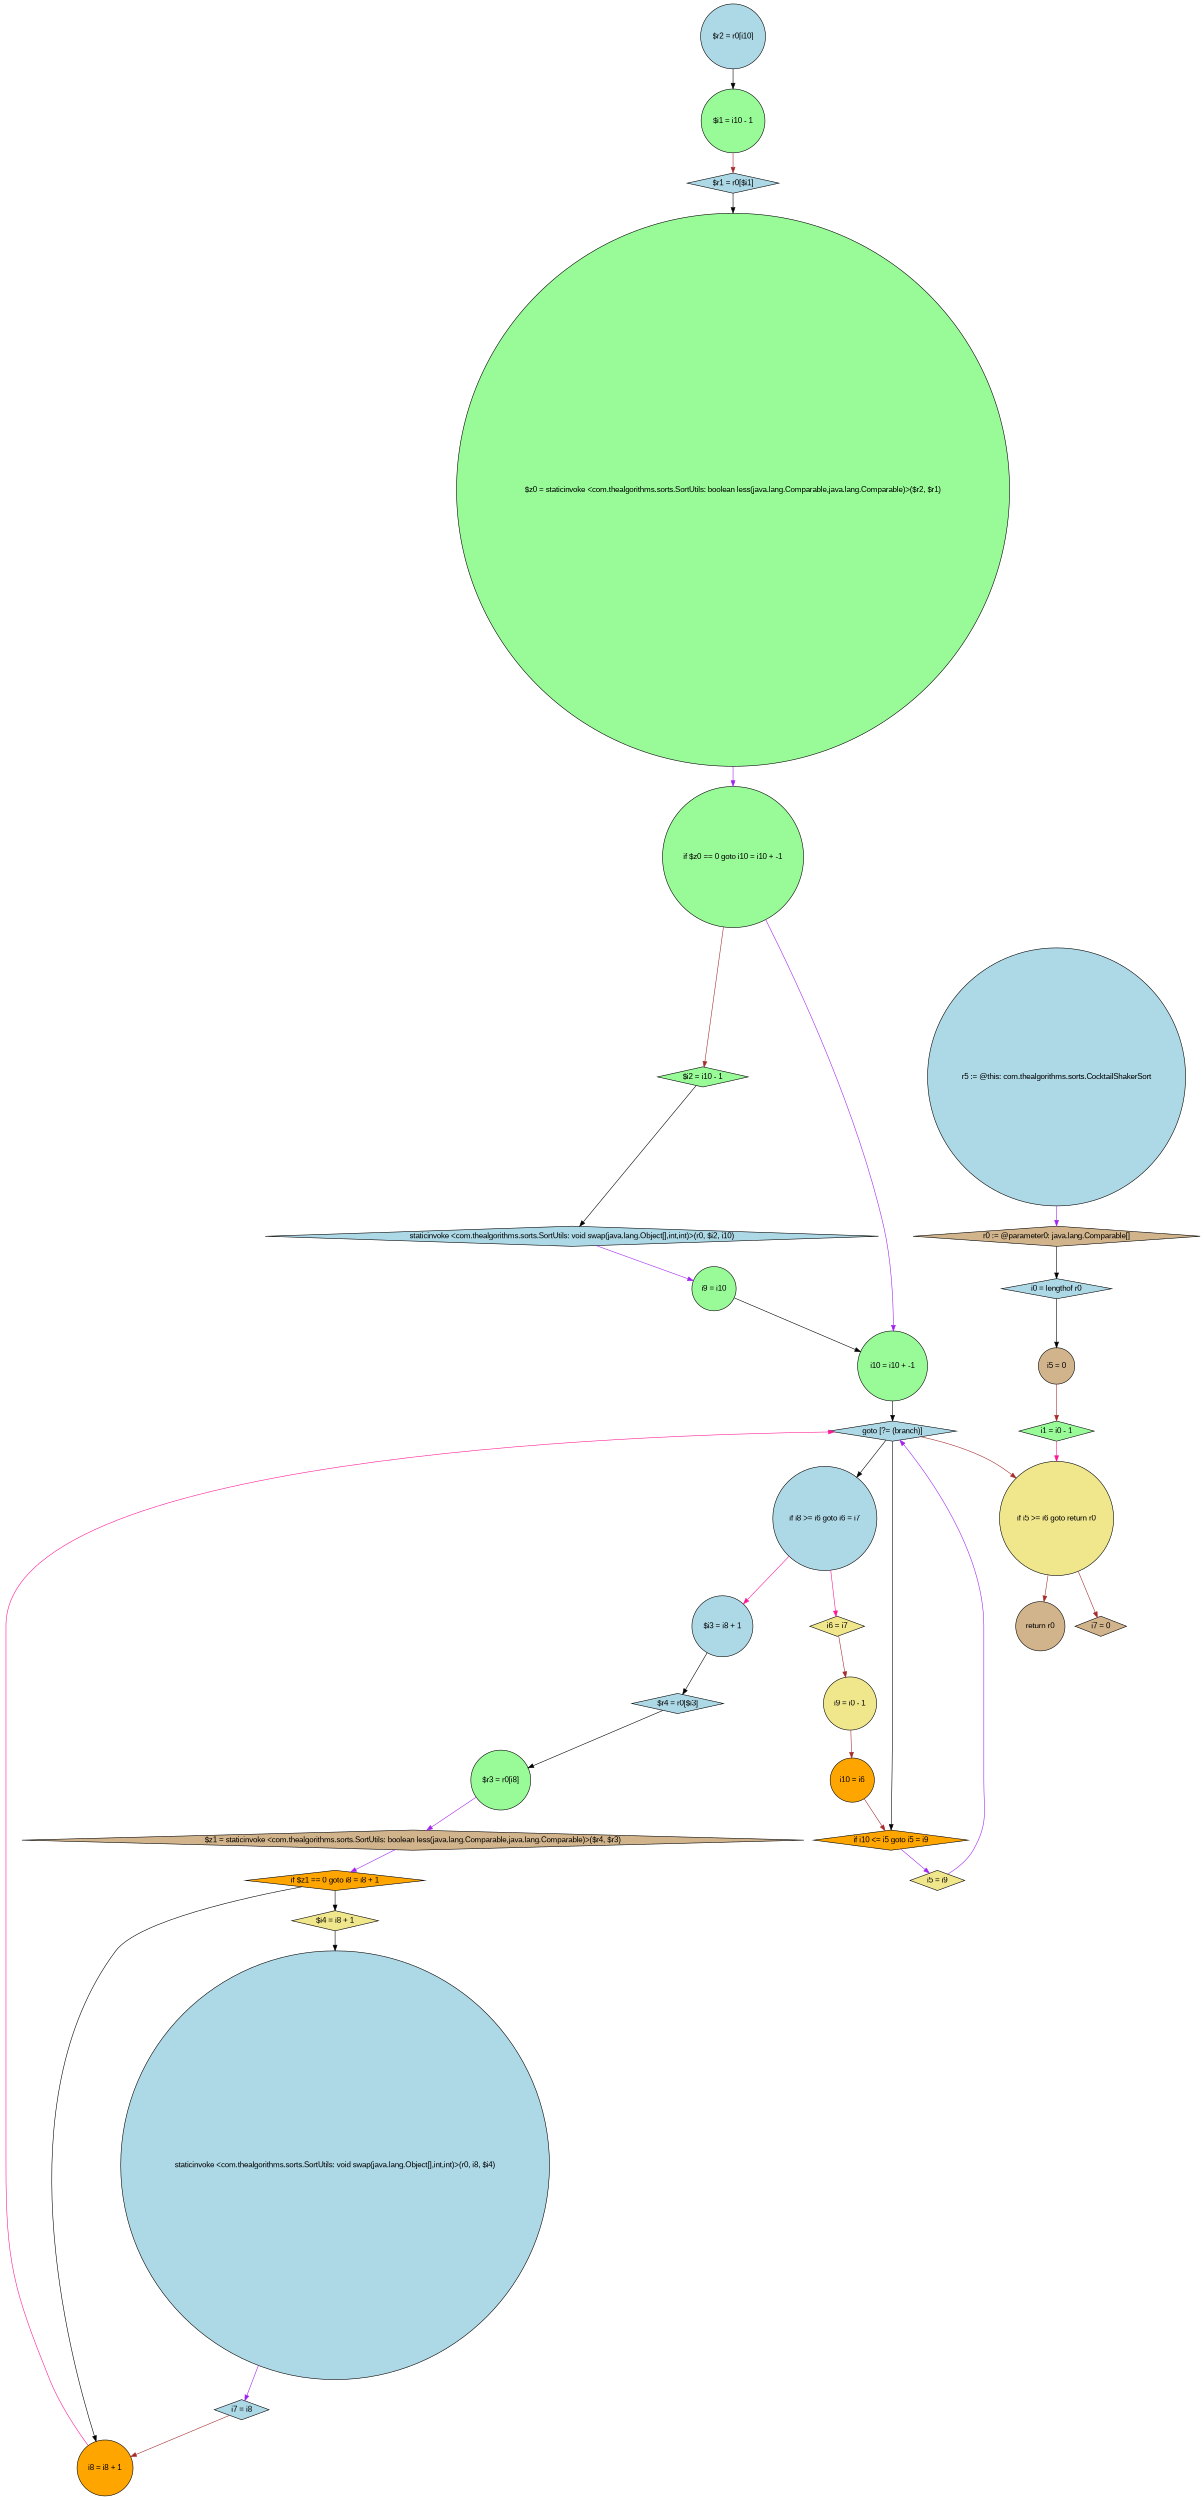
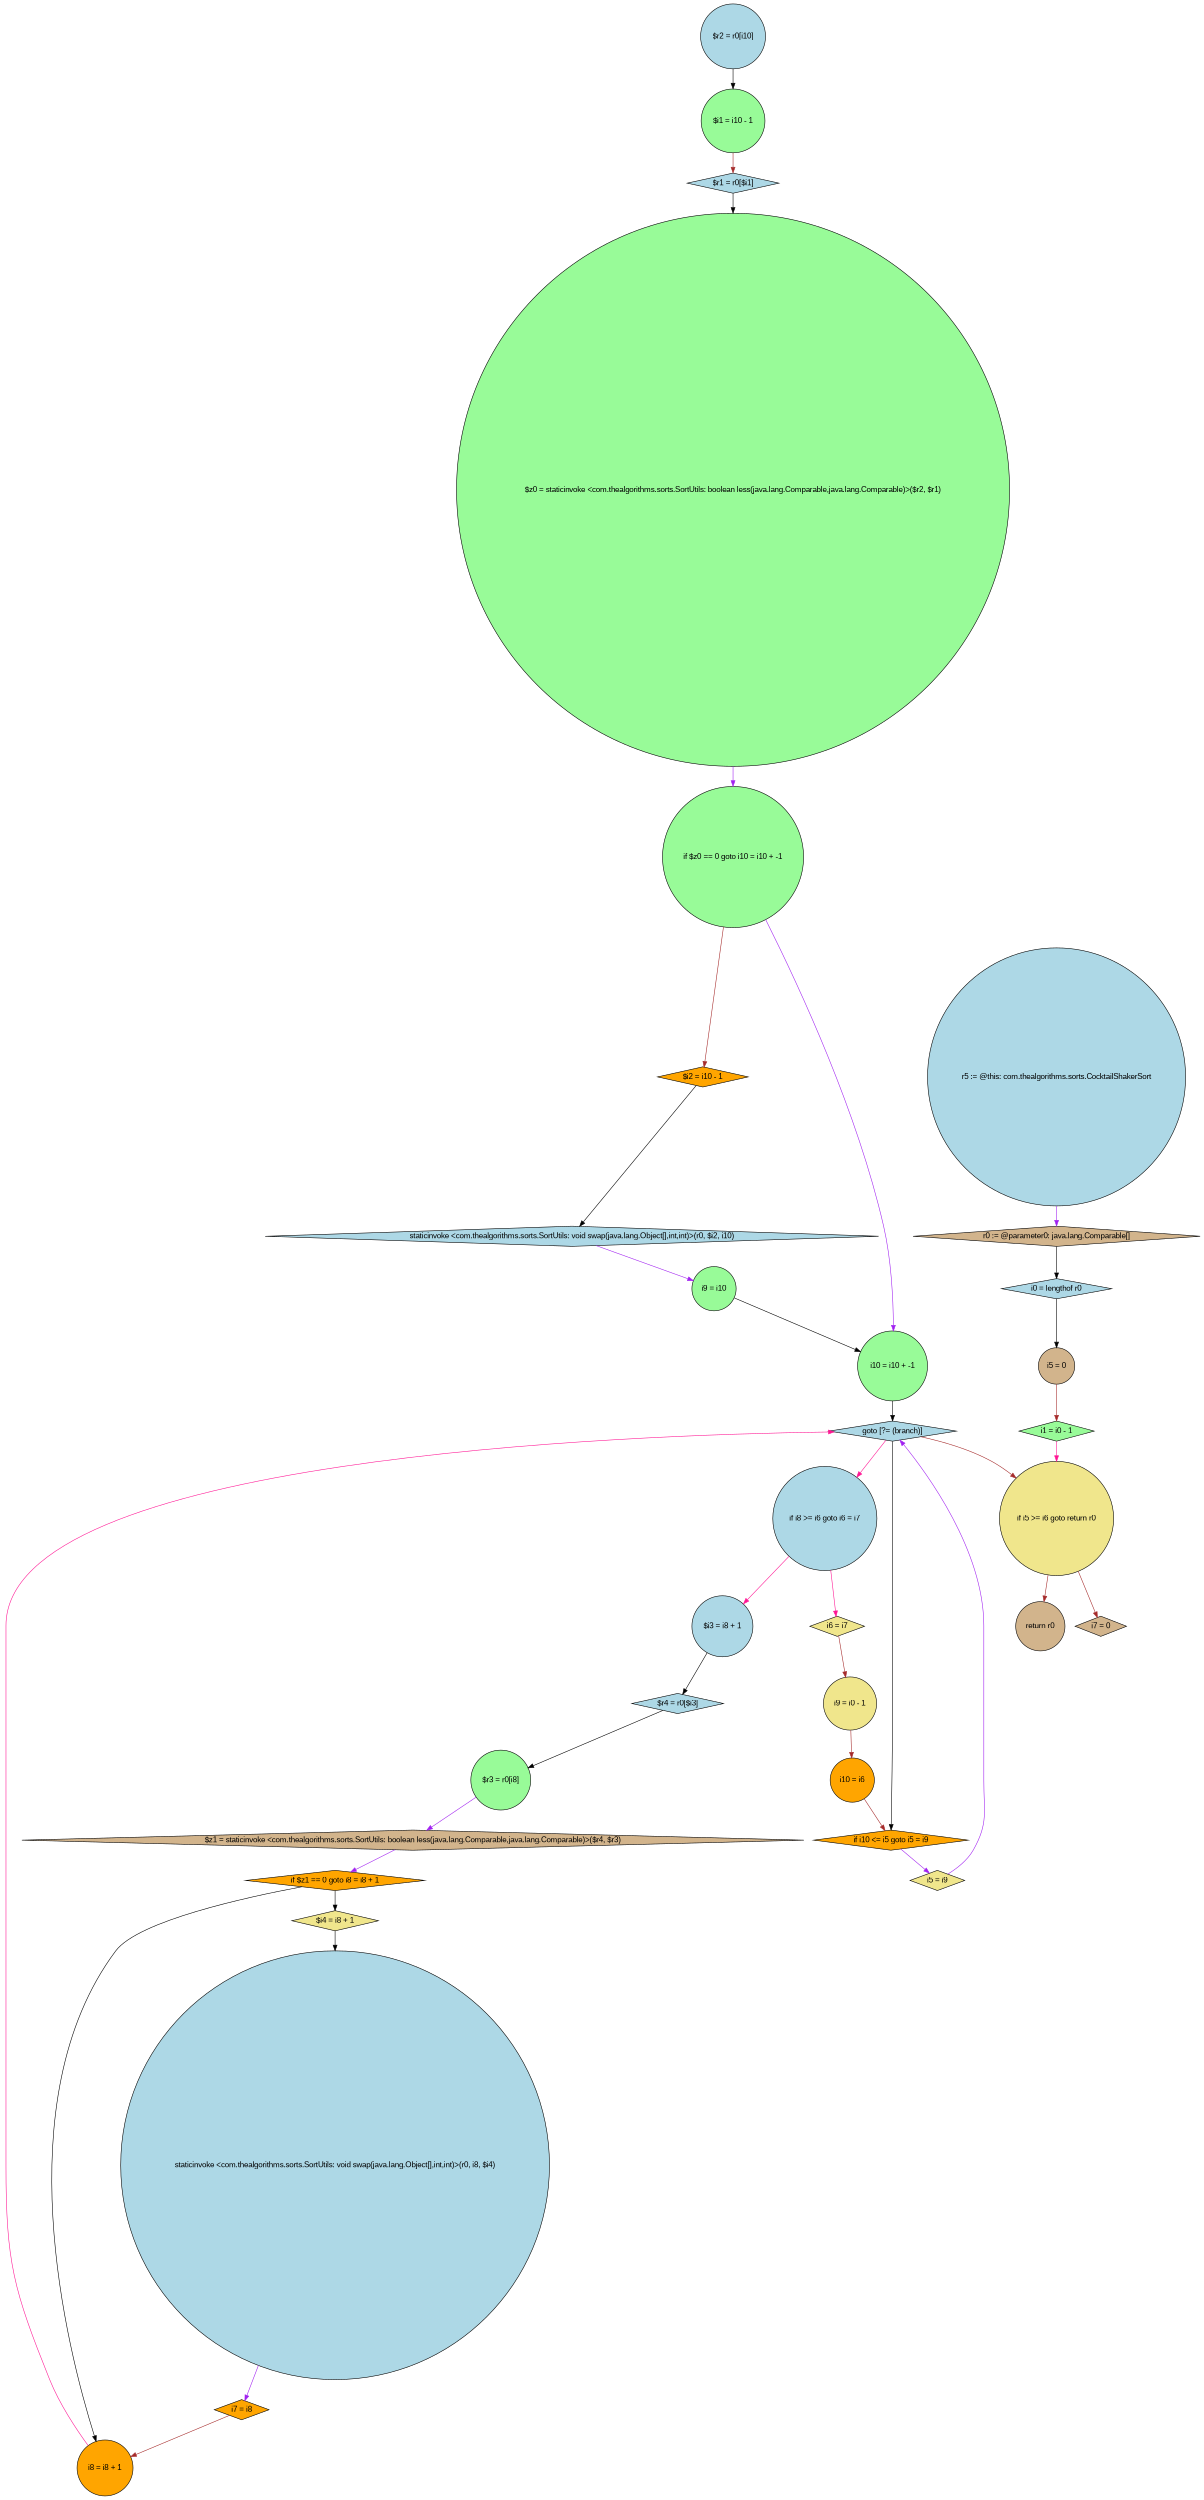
(703, 1077) -> (703, 1077)
(873, 1457) -> (873, 1457)
(242, 2410) -> (242, 2410)
